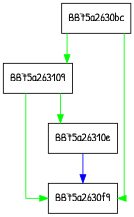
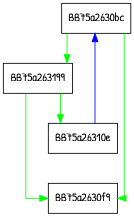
(38, 78) -> (38, 78)
(83, 164) -> (95, 82)
